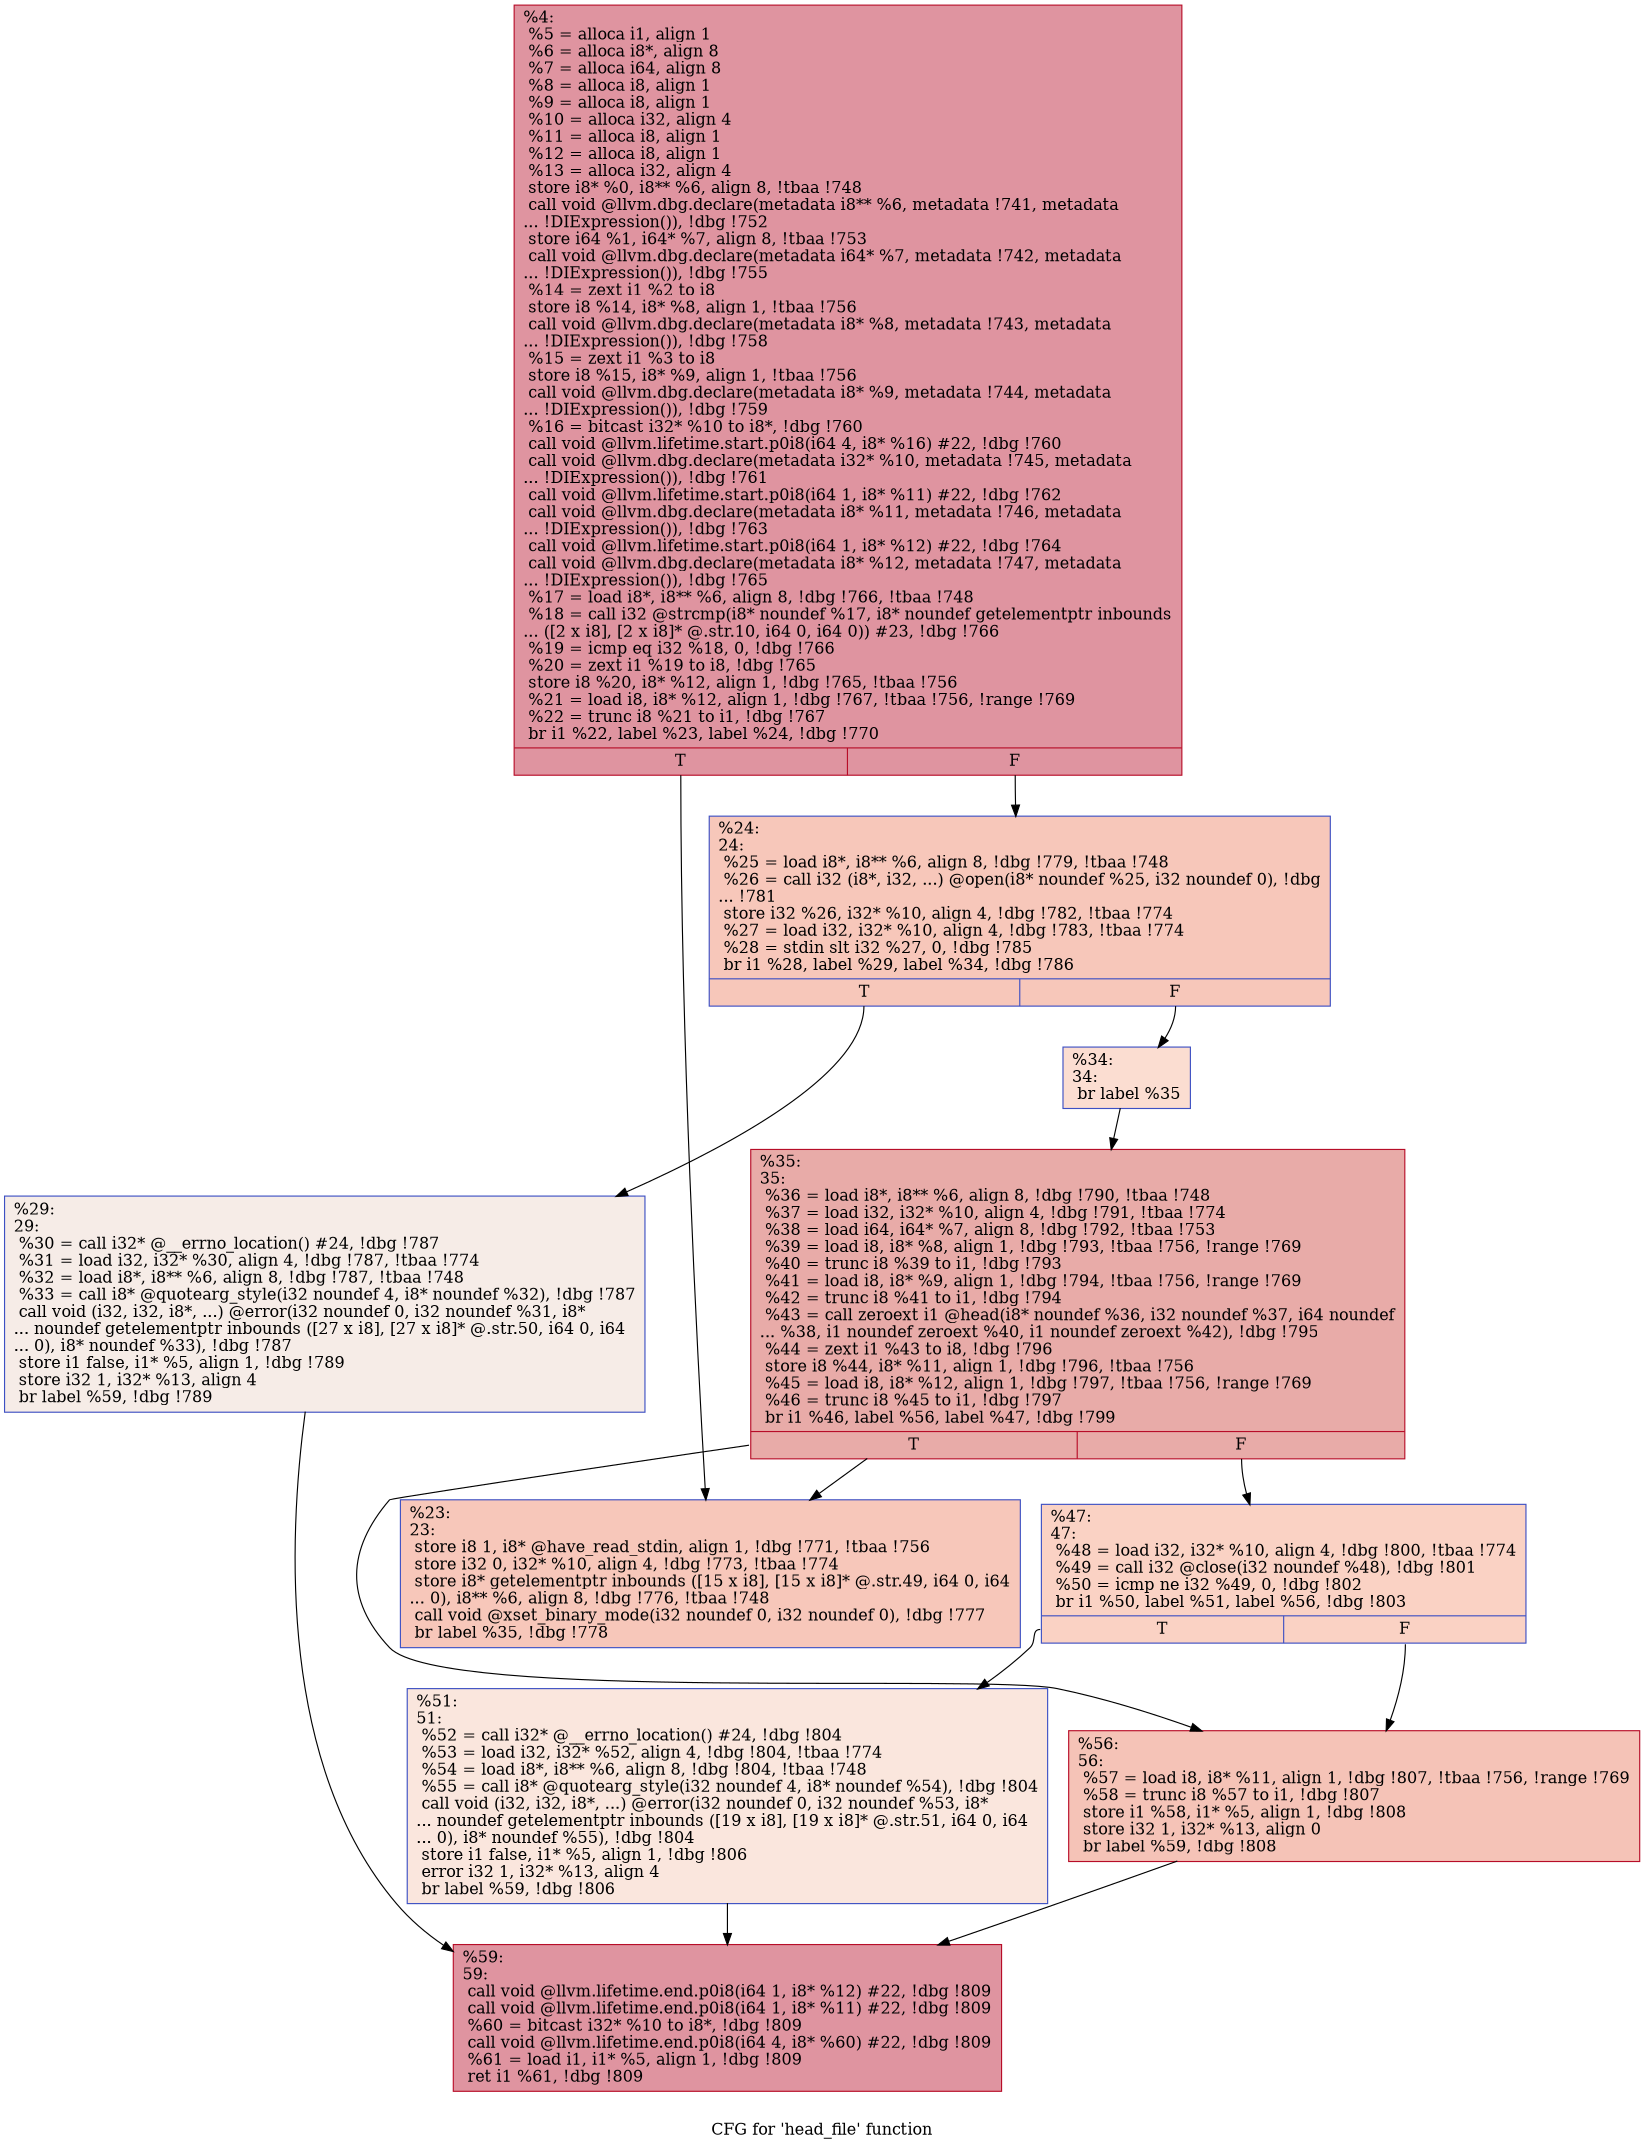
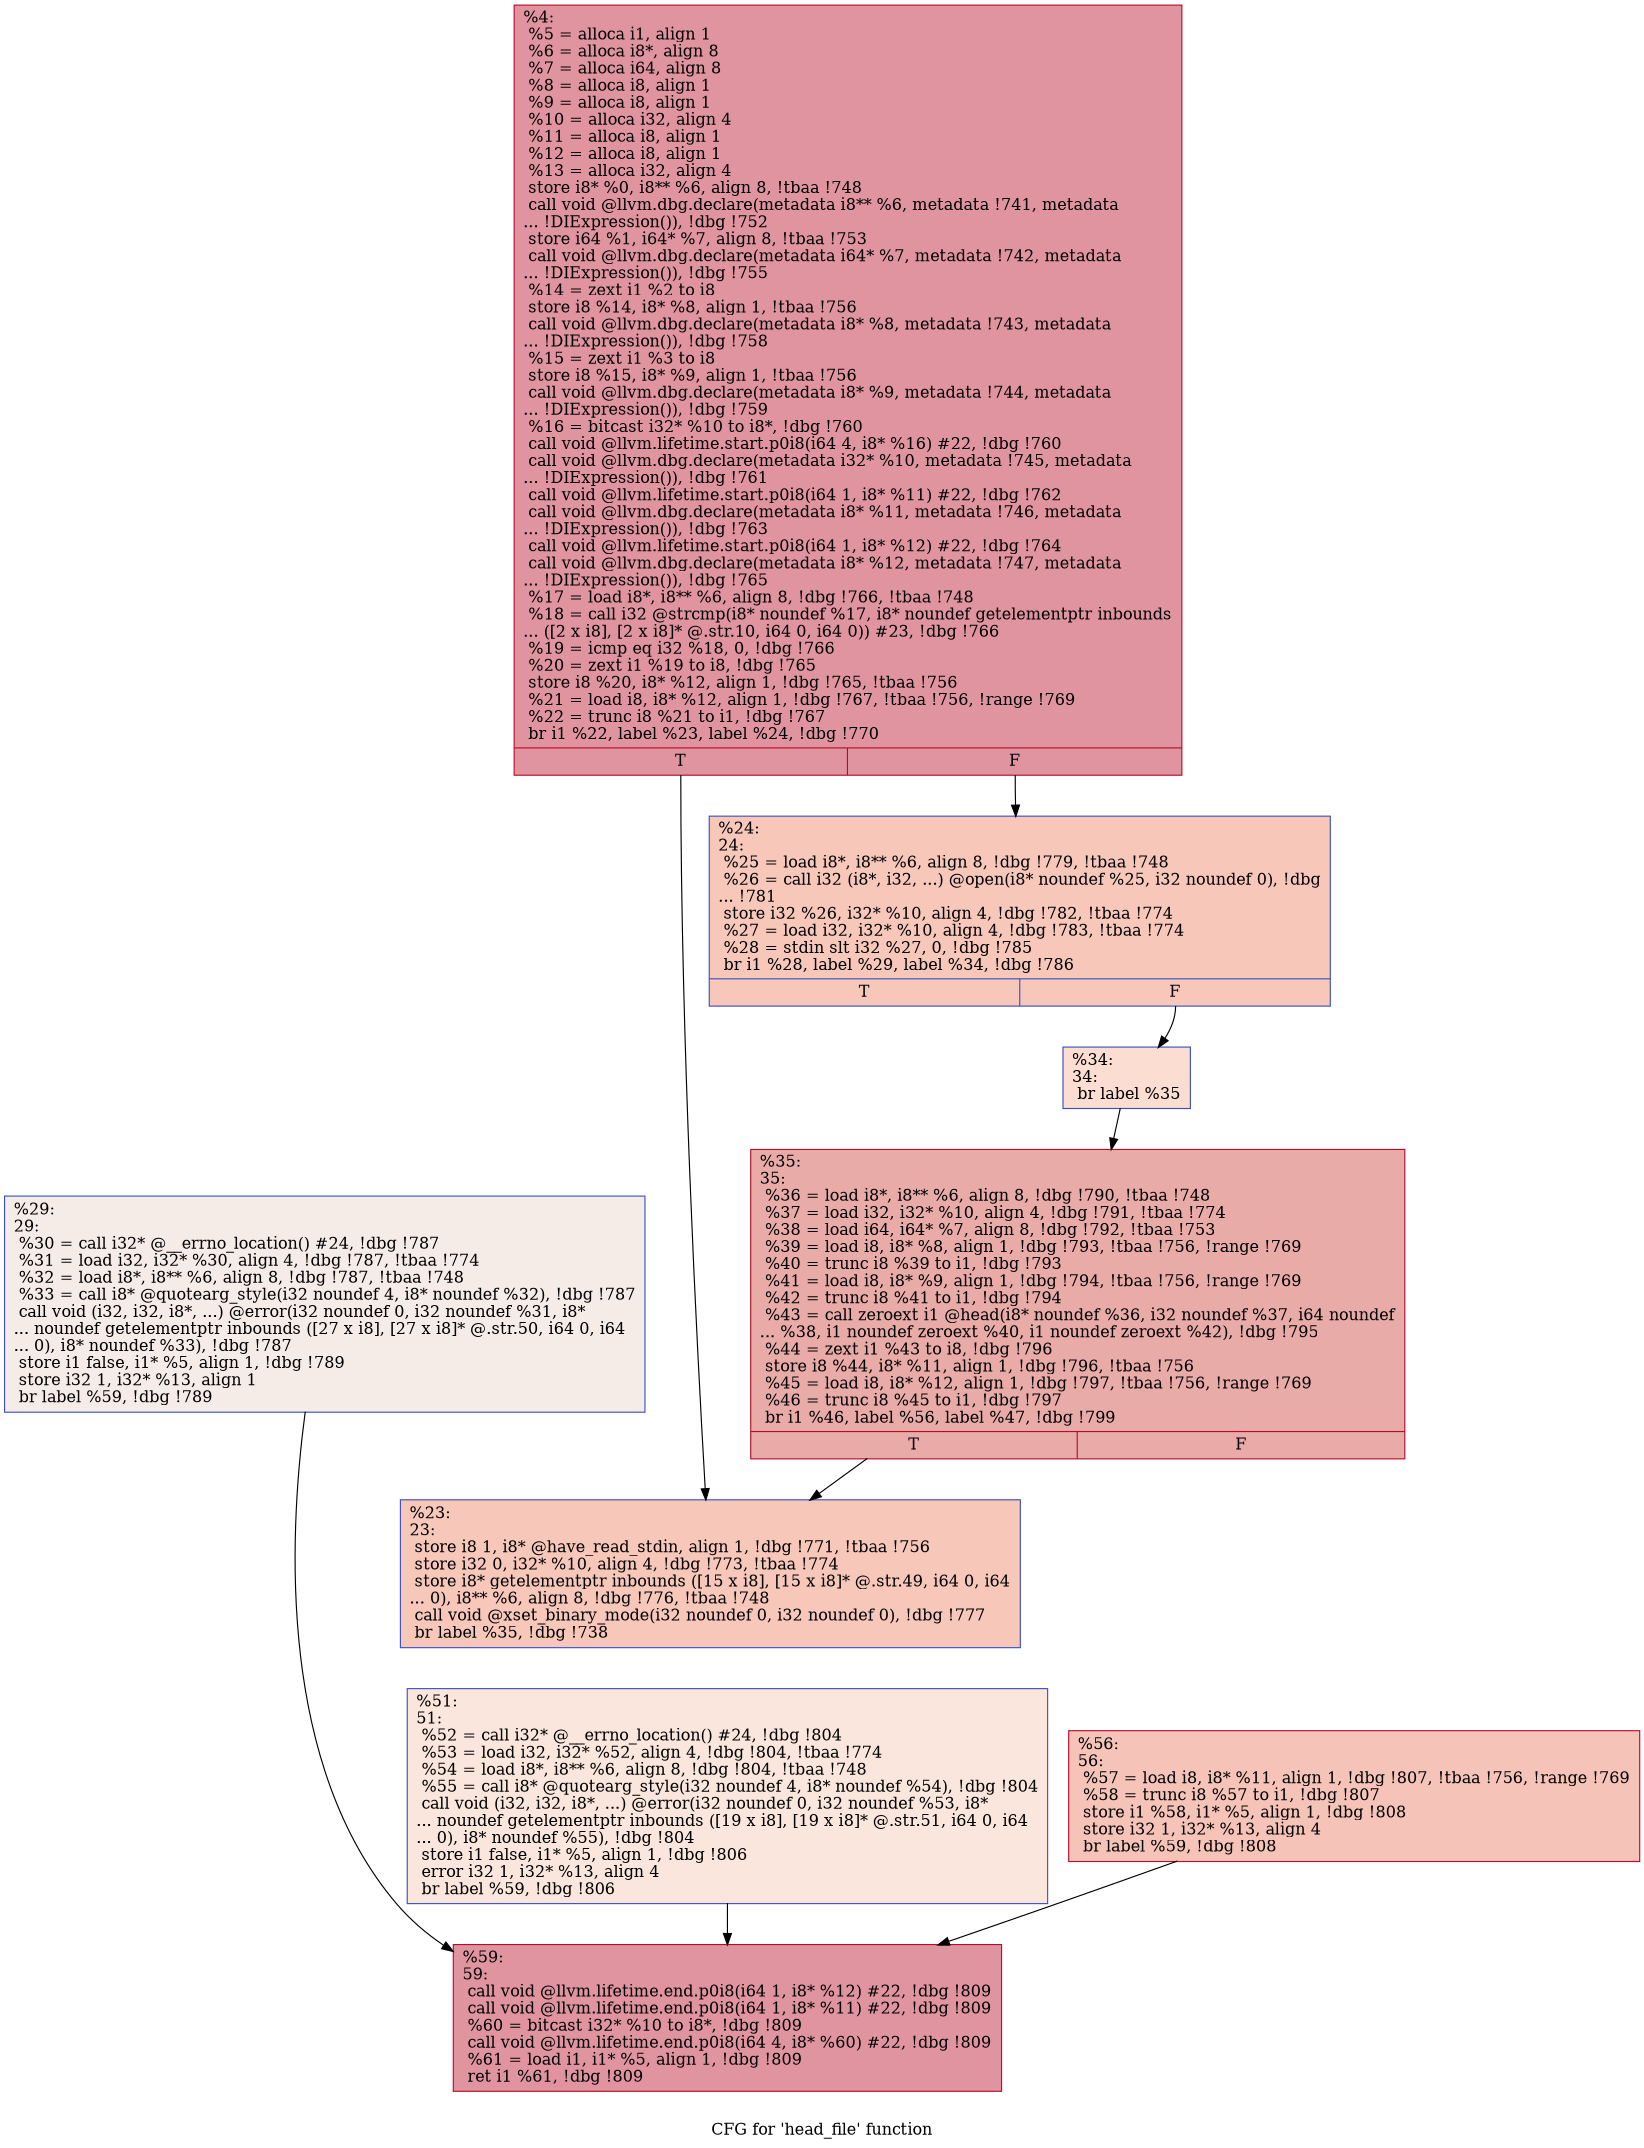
(765, 1120) -> none
(135, 1380) -> (135, 1380)
(1284, 1574) -> none
(509, 1633) -> (509, 1633)
(527, 1676) -> none
(1199, 1830) -> (1199, 1830)
